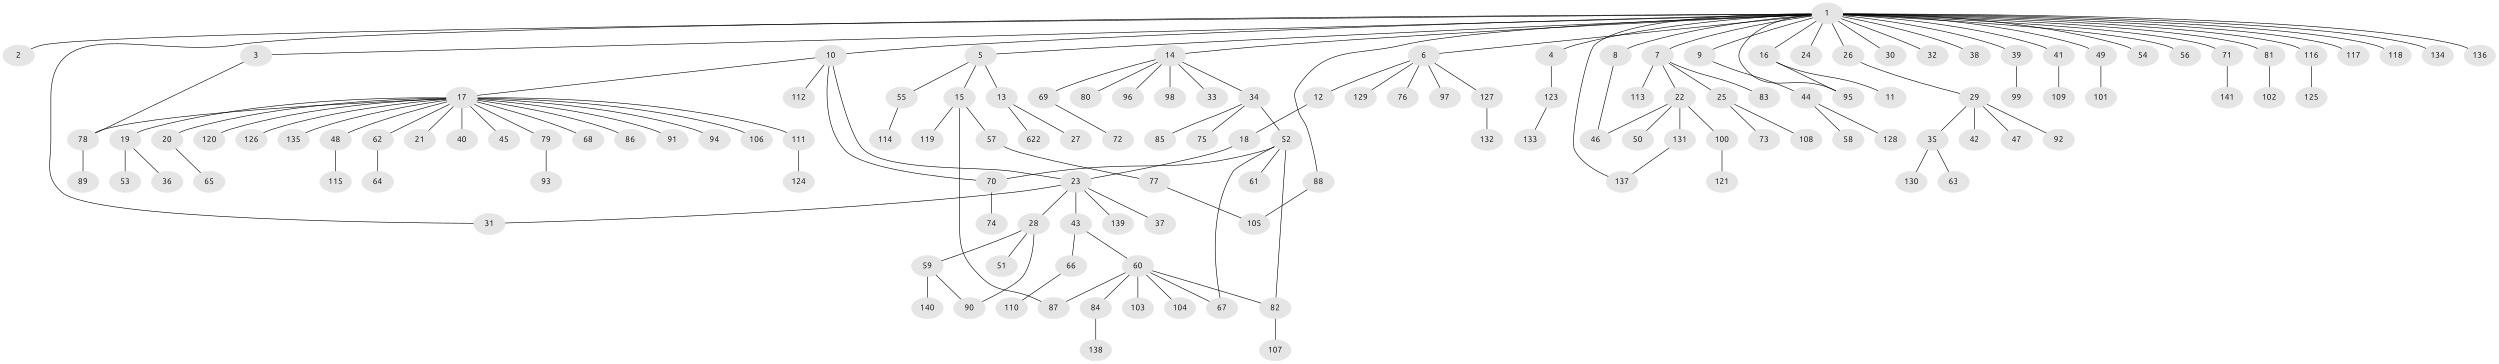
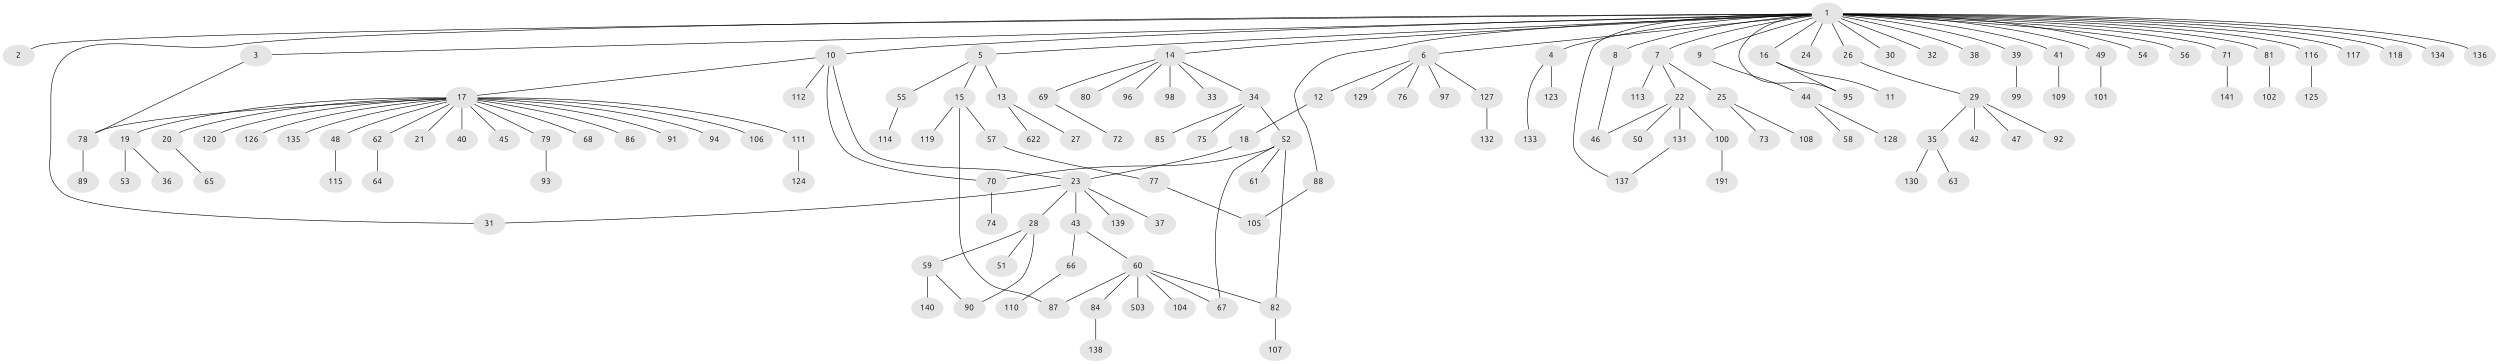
(1764, 98) -> none
(1541, 119) -> (1528, 95)
(1722, 182) -> (1722, 182)
(1138, 308) -> (1138, 308)
